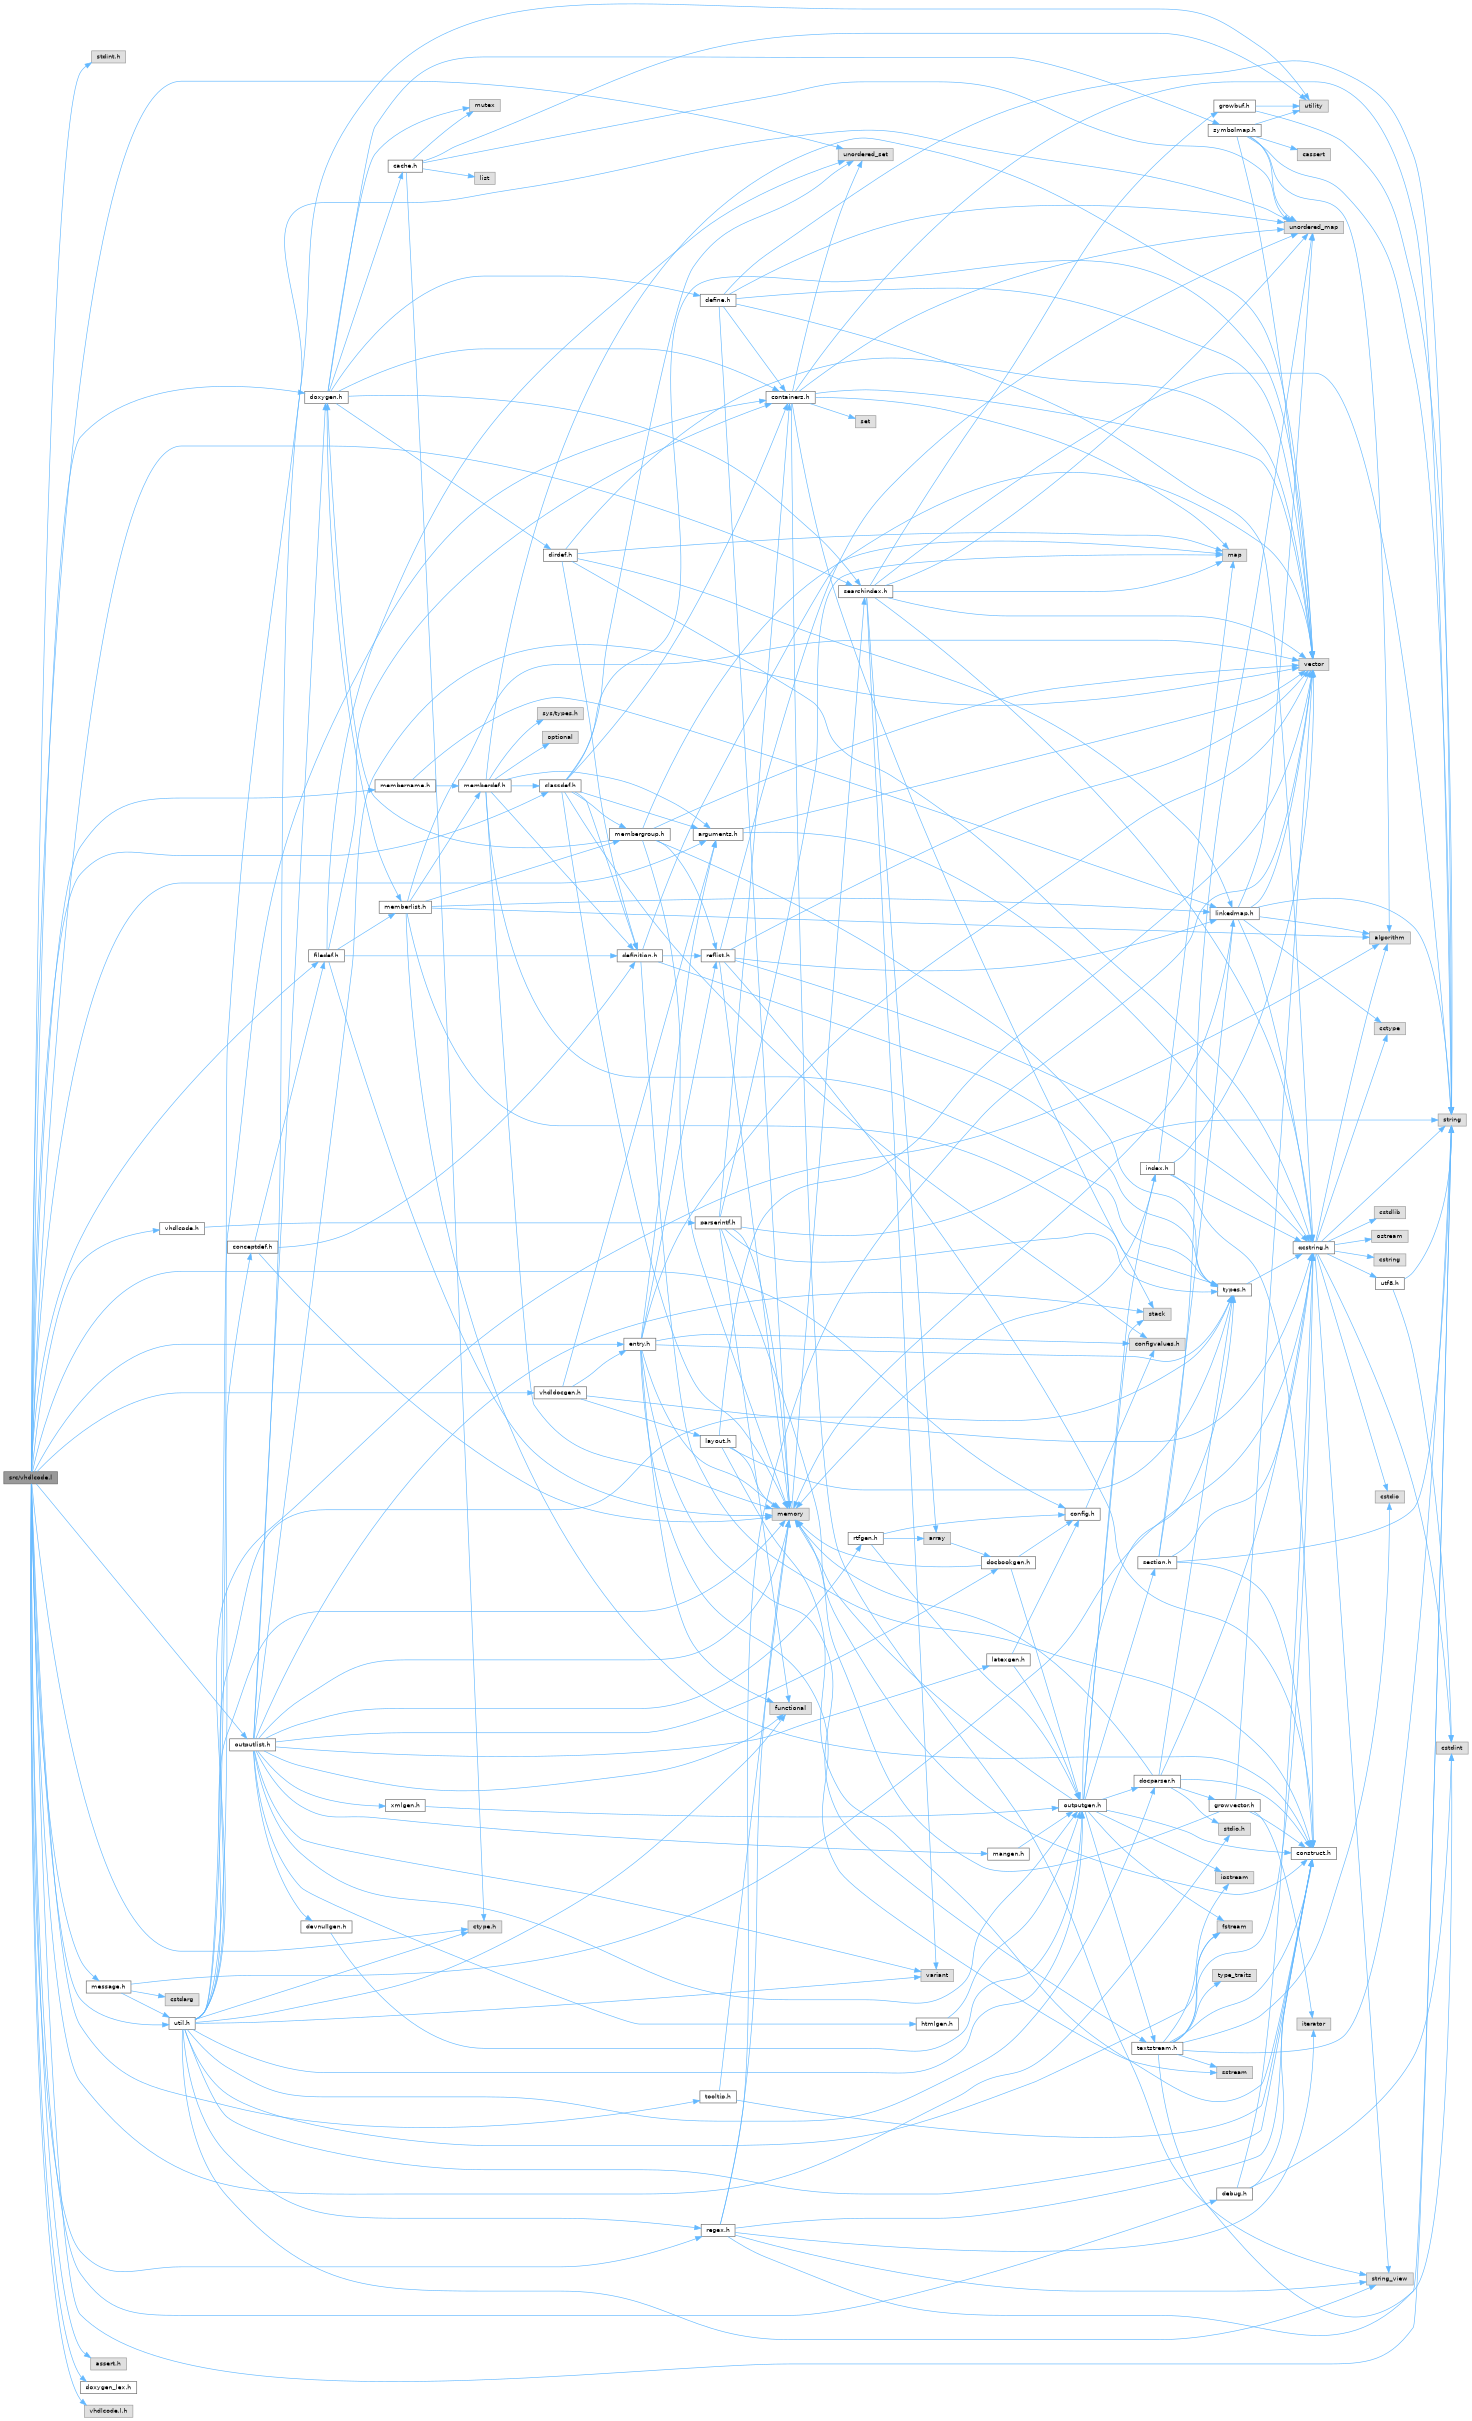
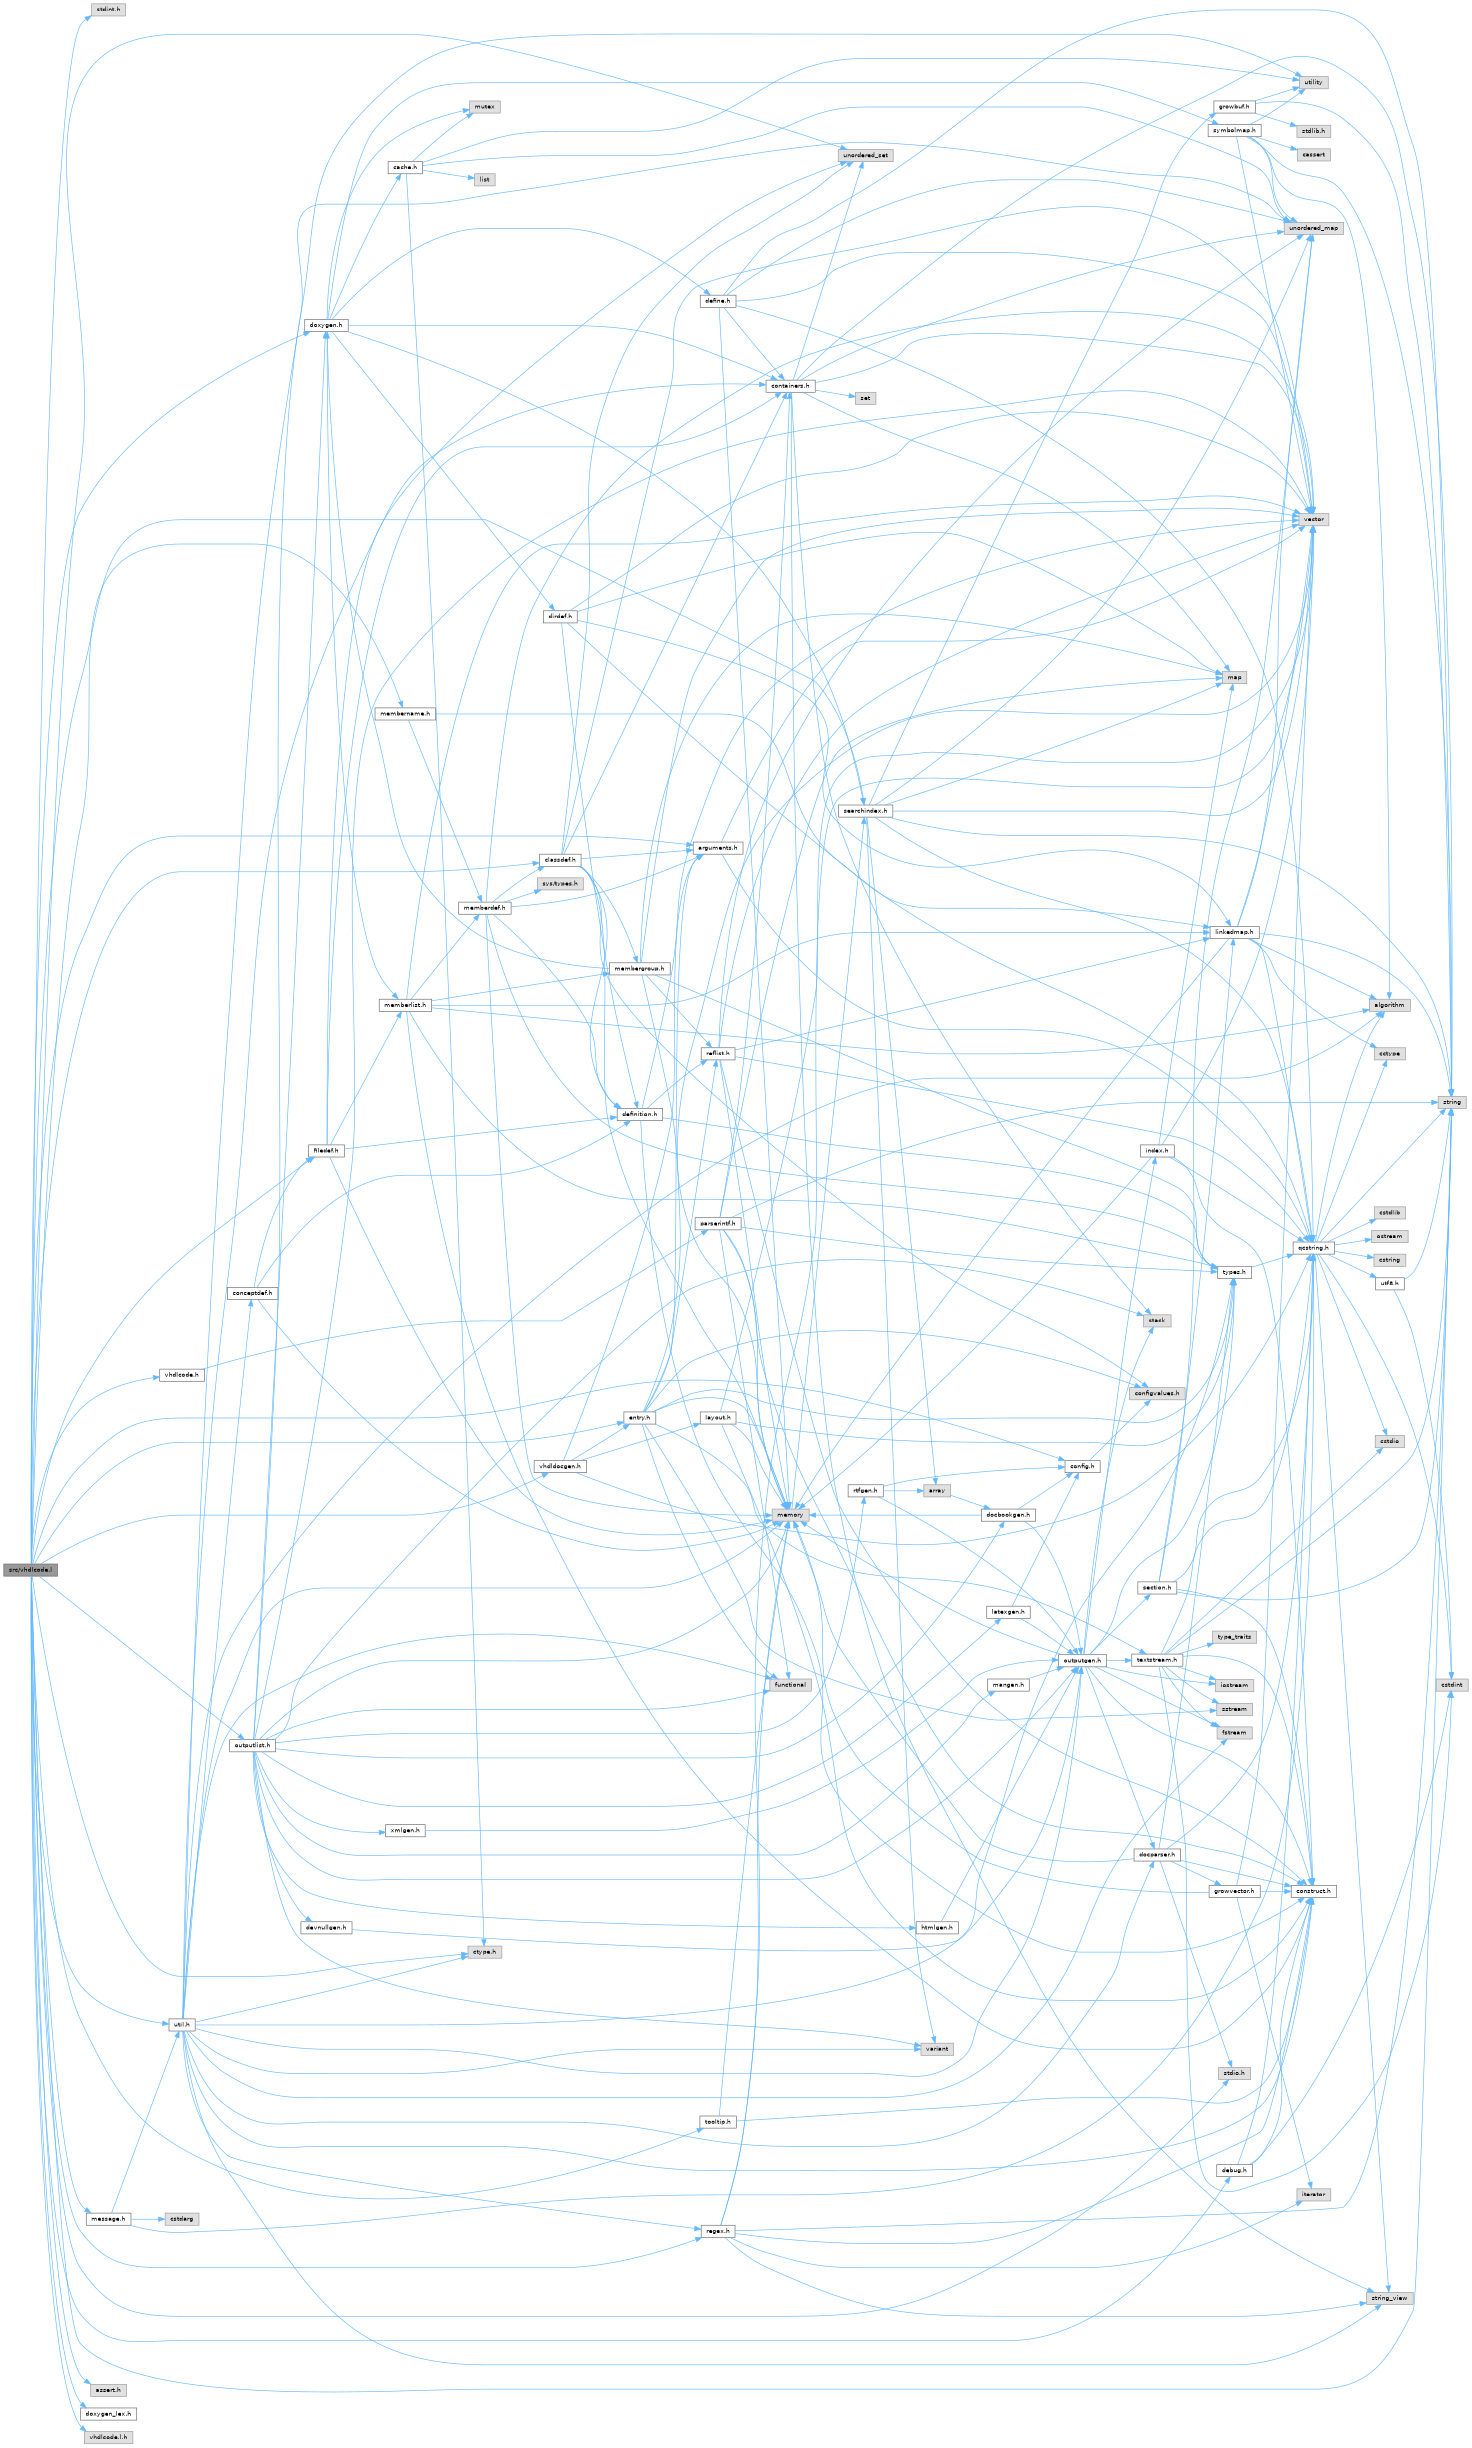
none -> (1314, 131)
(560, 737) -> none
